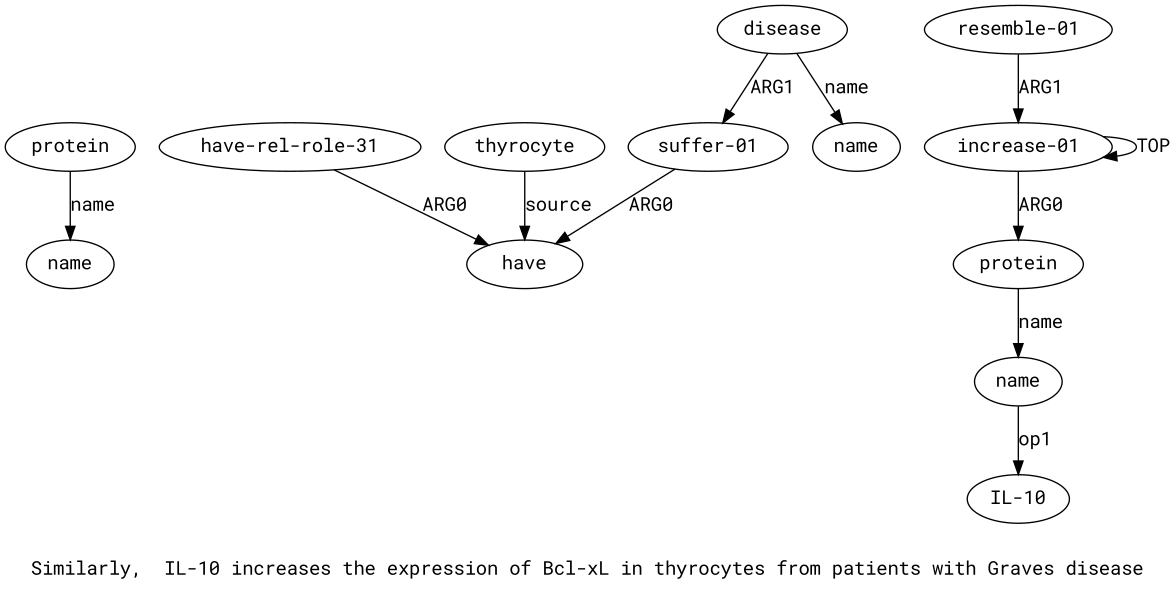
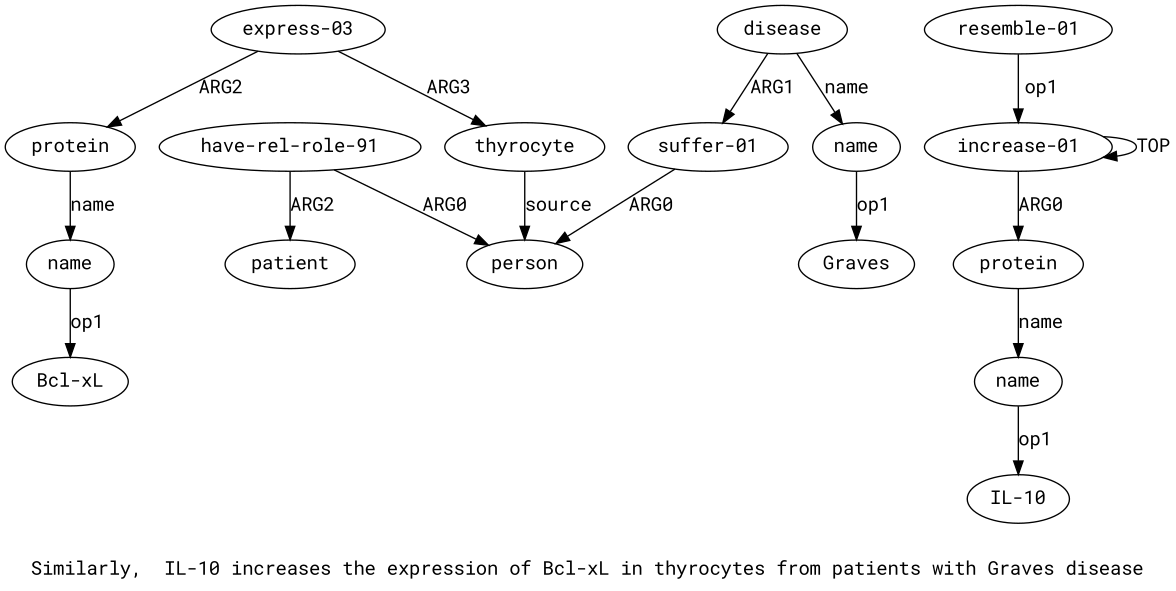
none -> (298, 30)
(1041, 88) -> (1041, 88)
(290, 147) -> (290, 147)
none -> (290, 264)
(525, 264) -> (525, 264)
none -> (857, 264)
none -> (70, 382)
